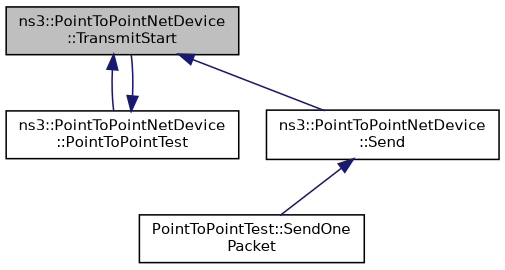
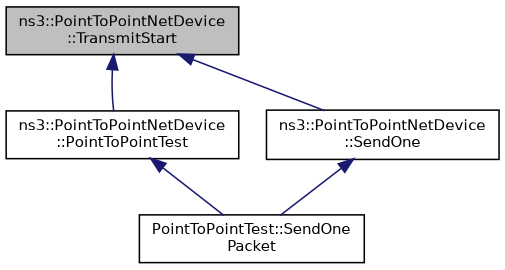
(133, 75) -> (193, 192)
(383, 135) -> (383, 135)
